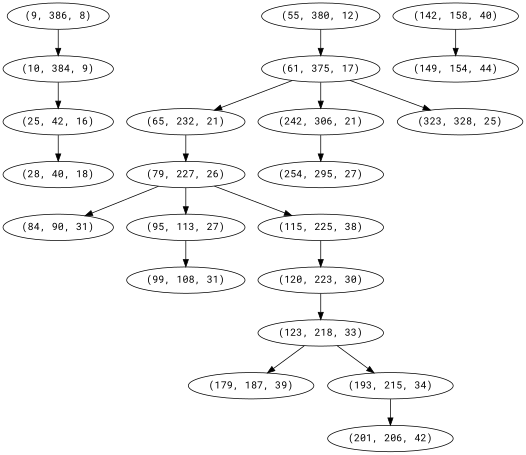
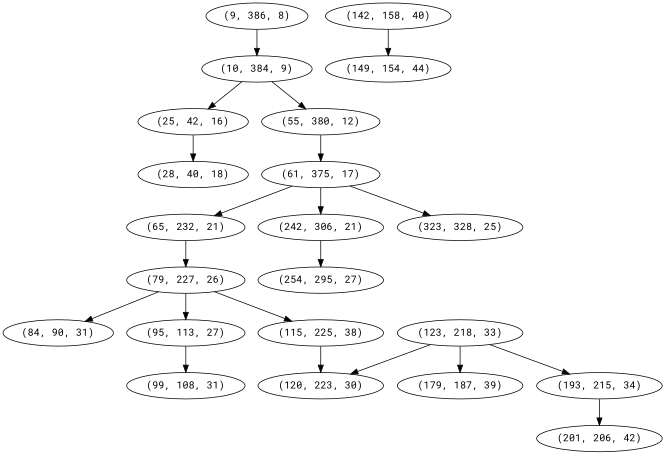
none -> (286, 93)
(321, 303) -> (394, 358)
